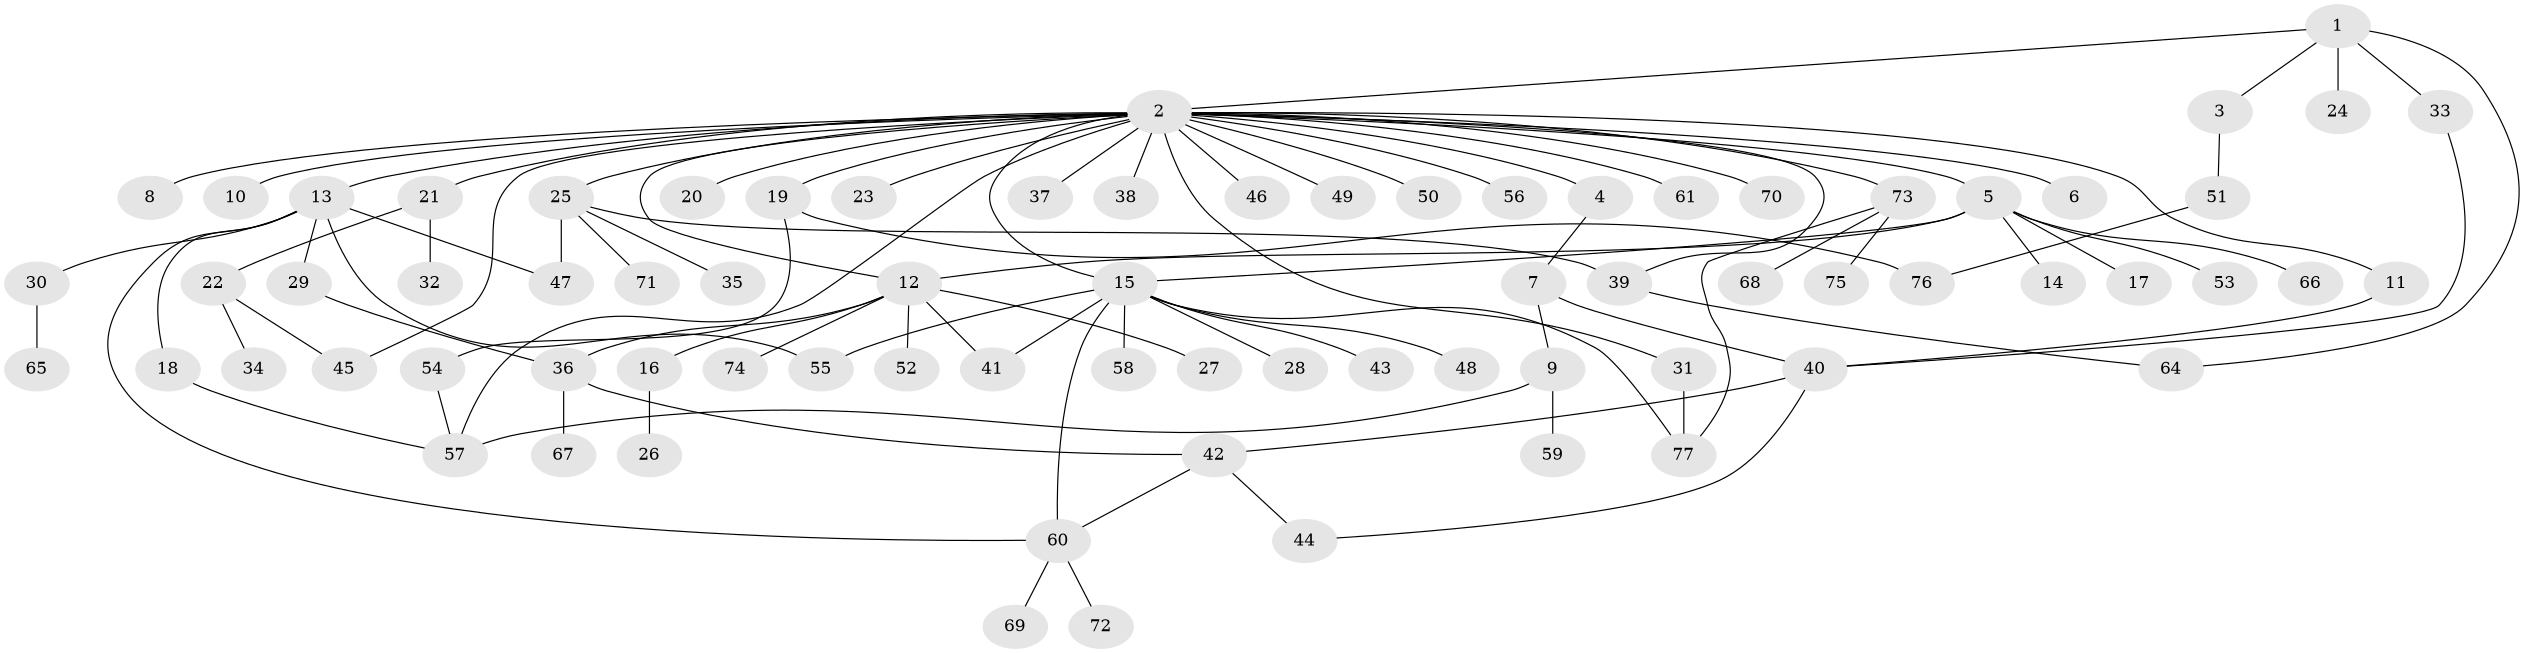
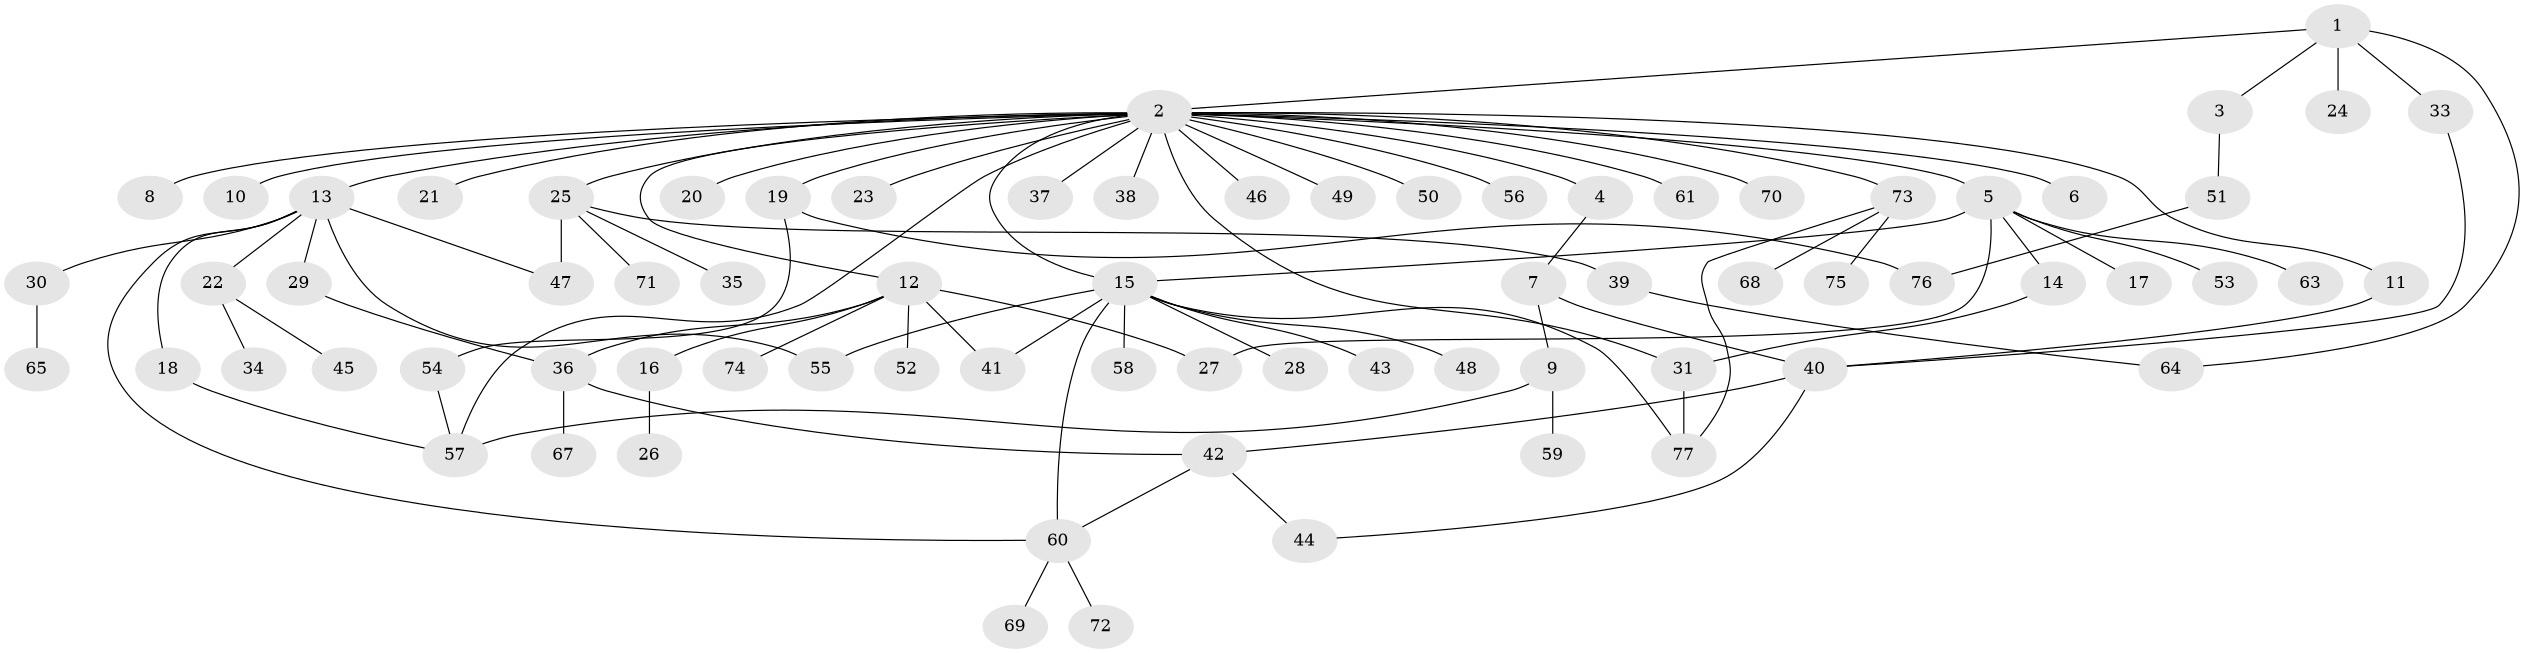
(523, 175) -> none
(1823, 189) -> none
(320, 237) -> (267, 241)
(1454, 253) -> (1646, 338)
(430, 284) -> none
(2311, 284) -> (2311, 284)
none -> (1824, 339)
